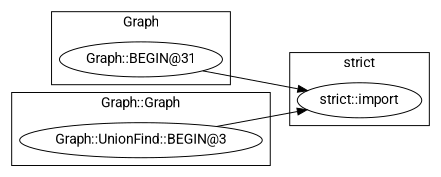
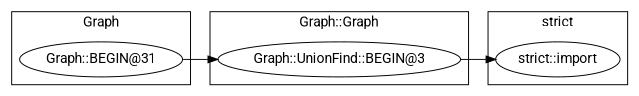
(250, 80) -> (197, 59)
